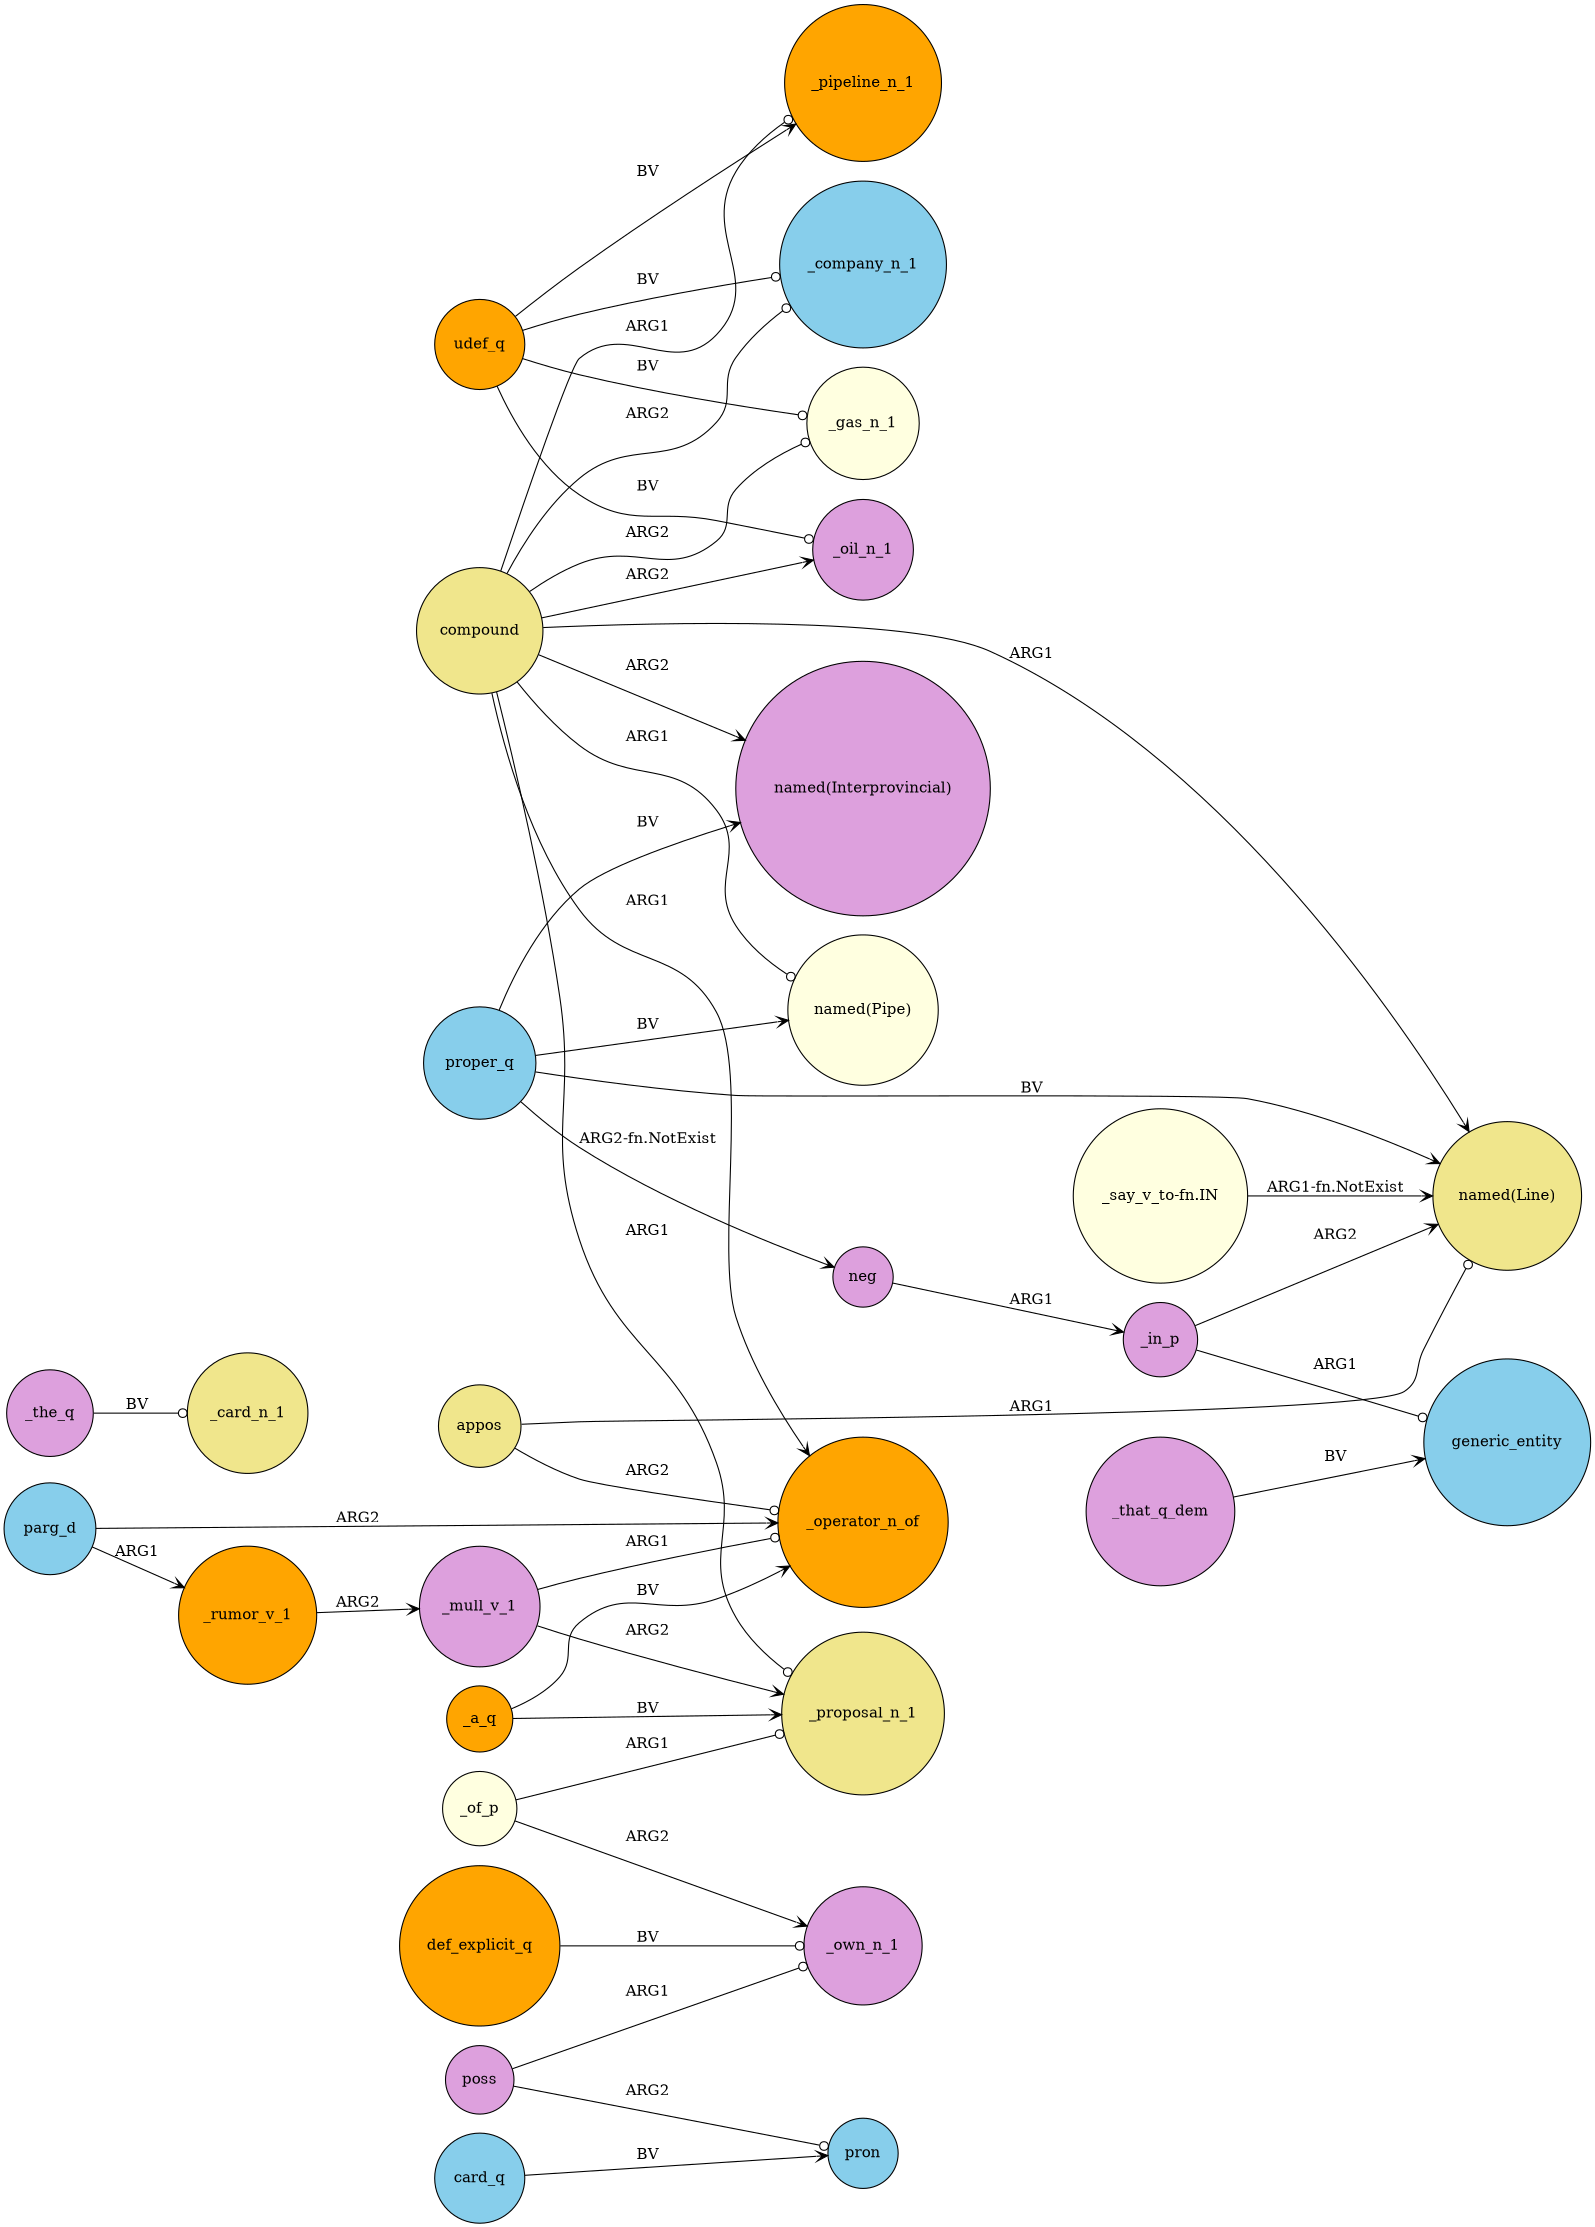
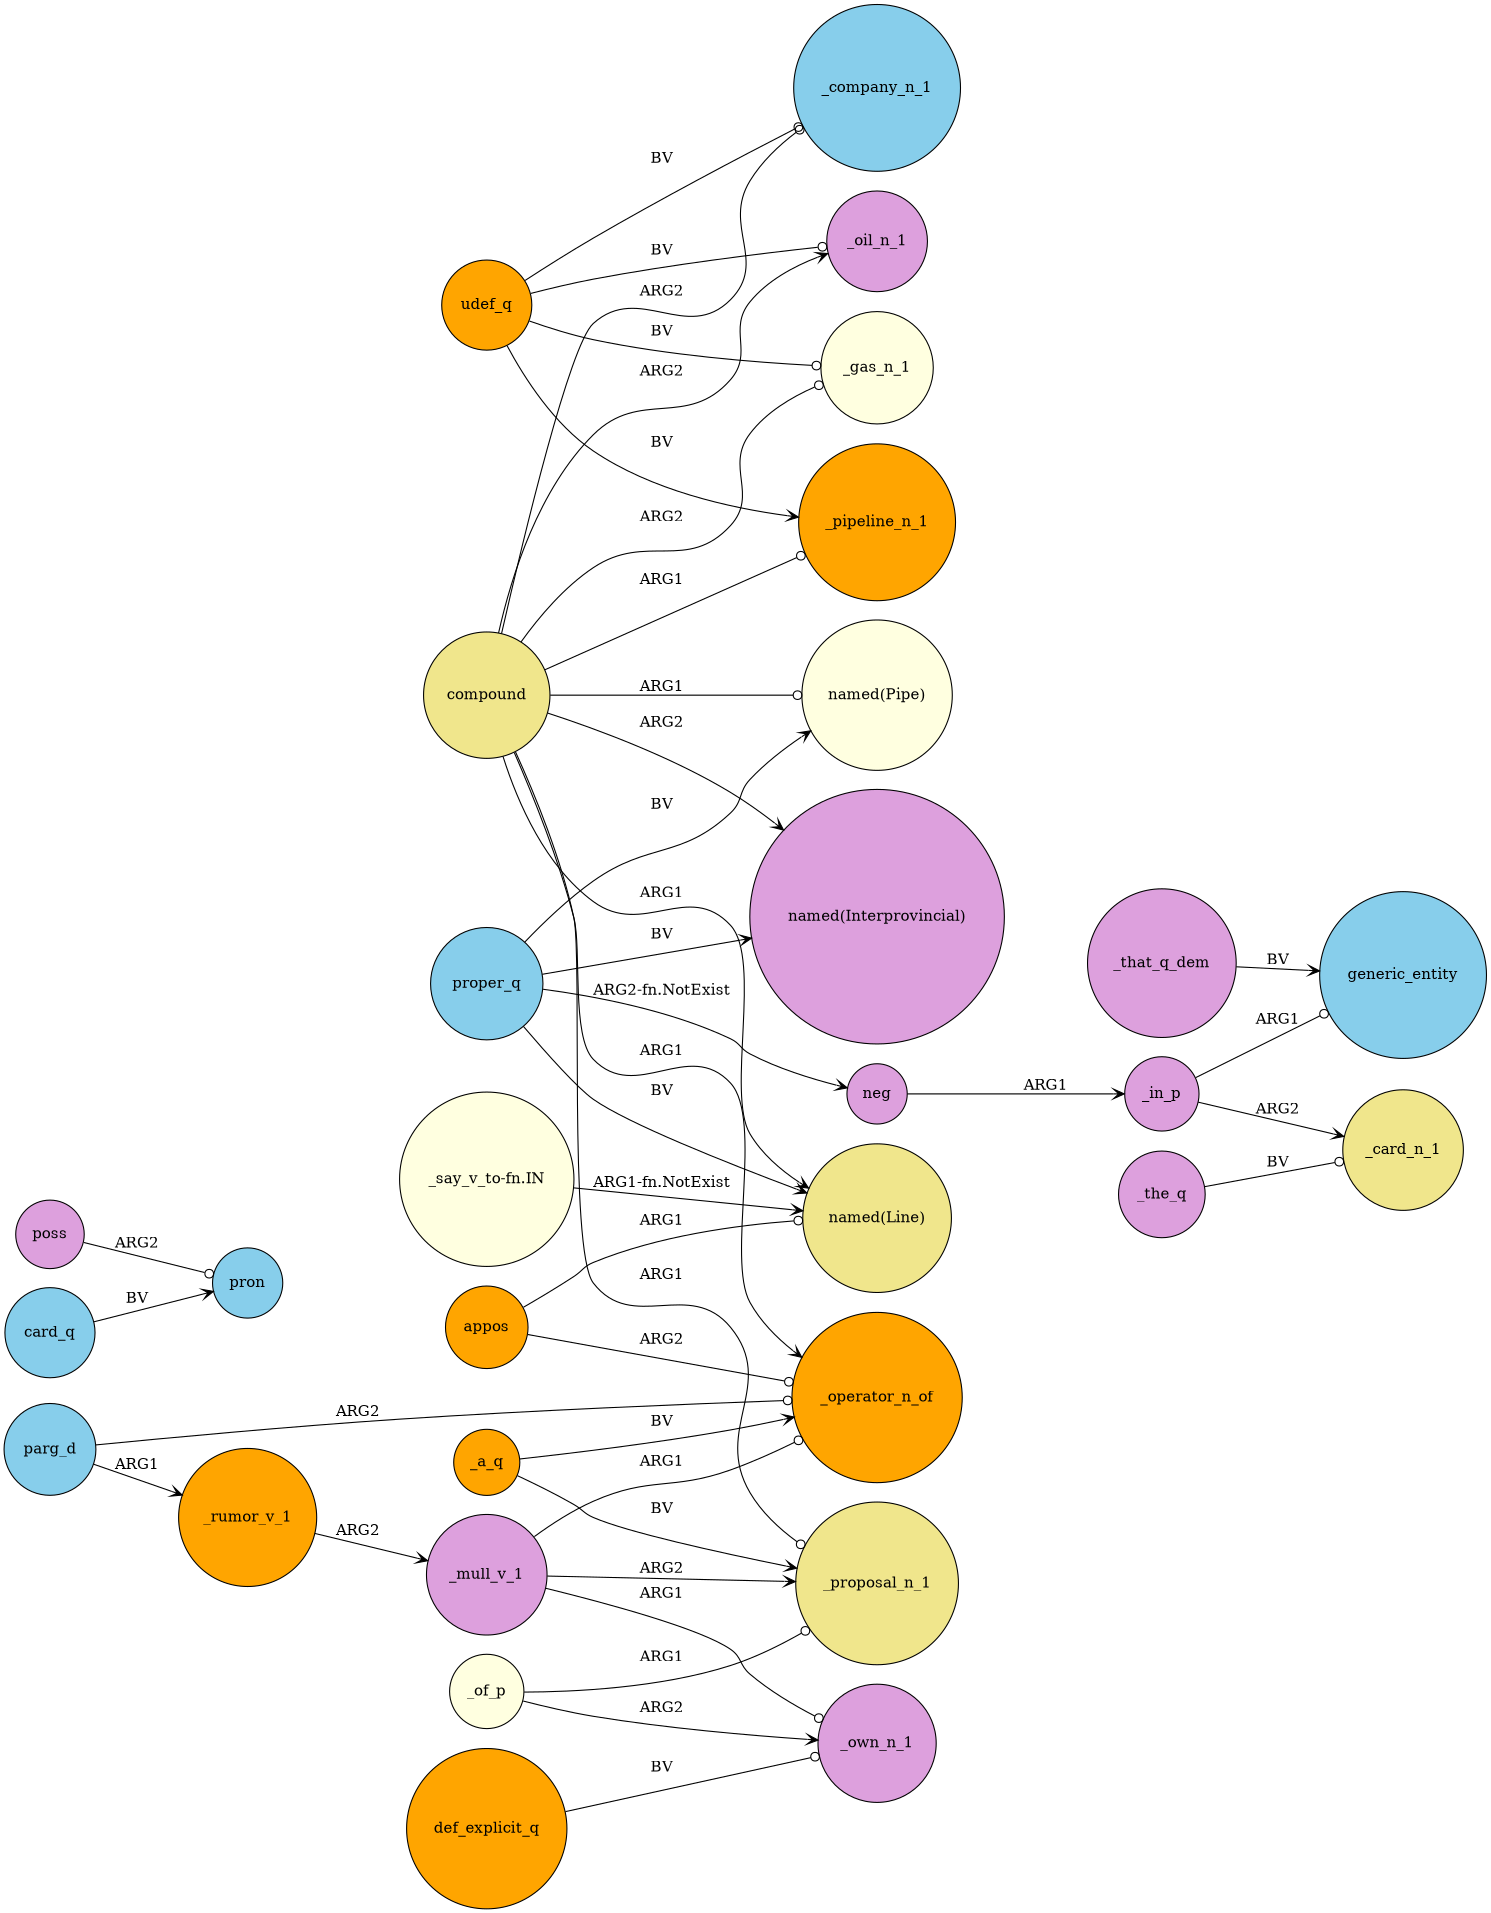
(1312, 1277) -> (1266, 1118)
(480, 1426) -> (487, 1327)
(431, 1526) -> (439, 1417)
(656, 2018) -> (692, 1631)
